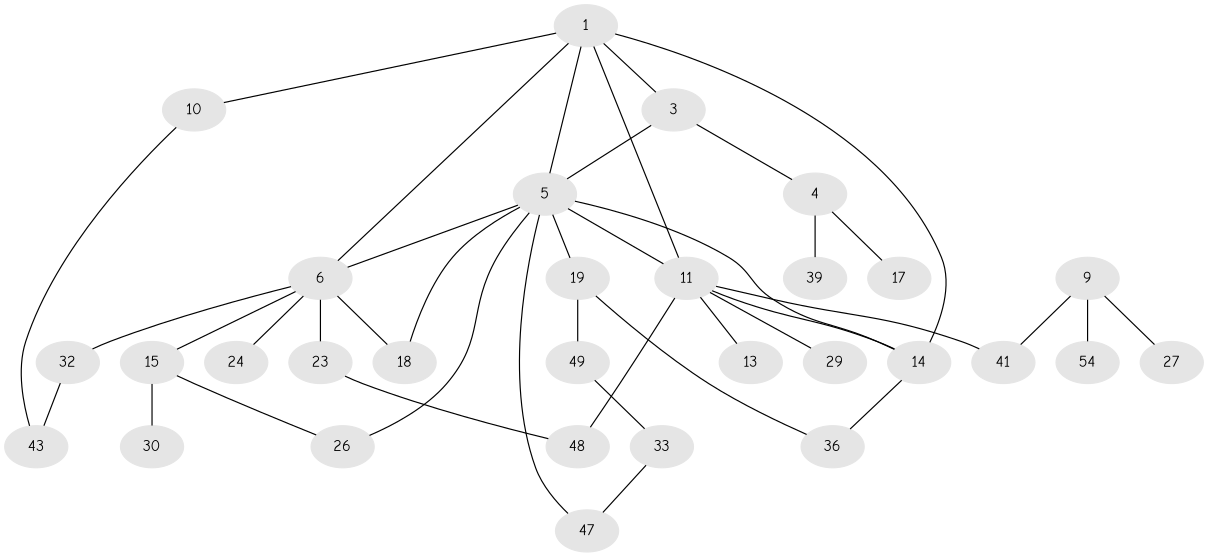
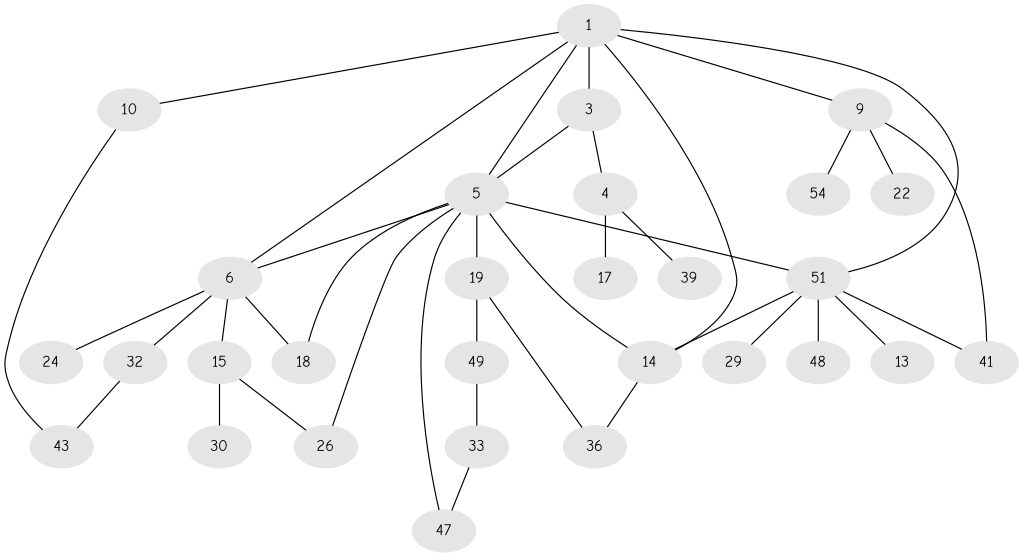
none -> (725, 68)
(686, 278) -> (818, 278)
(320, 363) -> none
(1172, 363) -> (902, 194)
